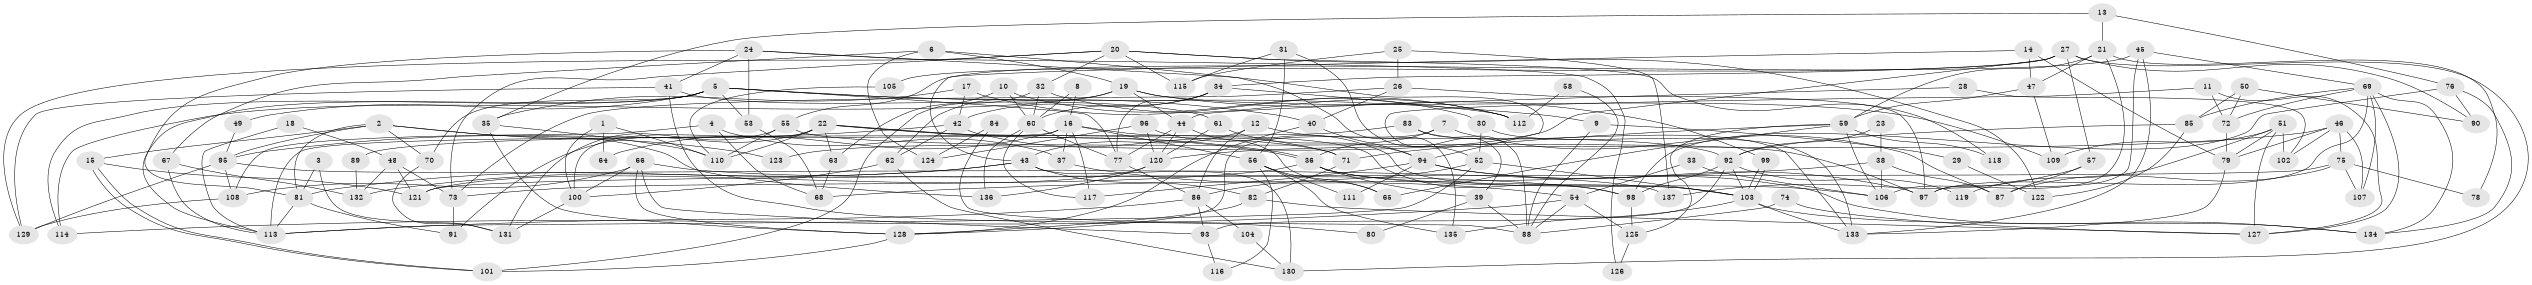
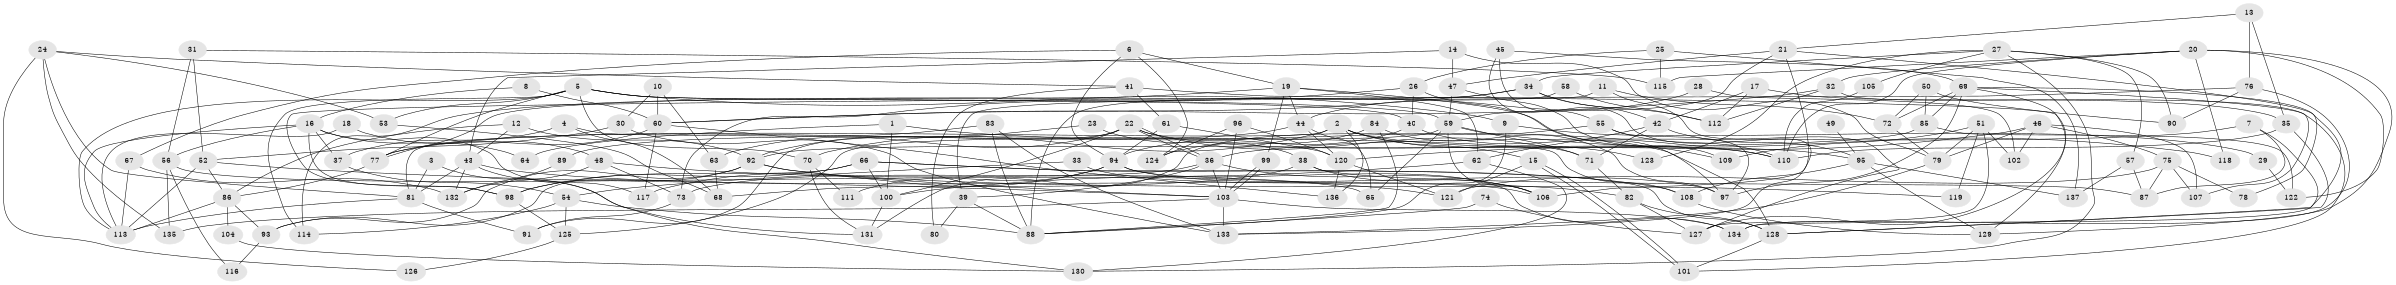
(740, 72) -> (1946, 70)
(477, 107) -> (1015, 100)
(1301, 179) -> (828, 179)
(2111, 179) -> (1619, 161)
